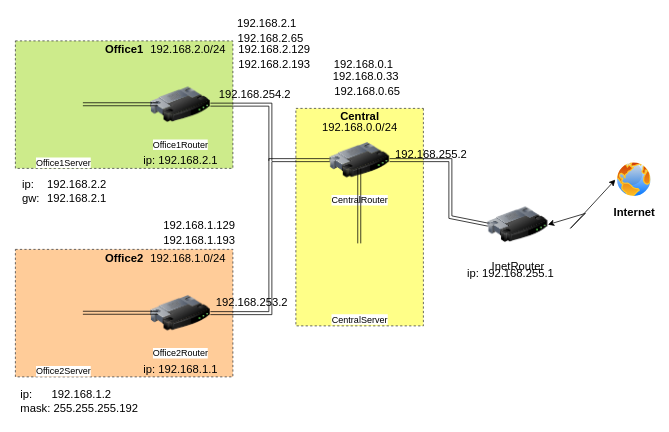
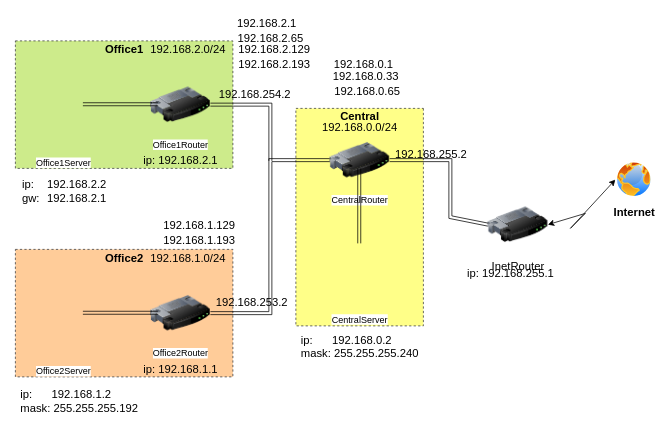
none -> (360, 346)
